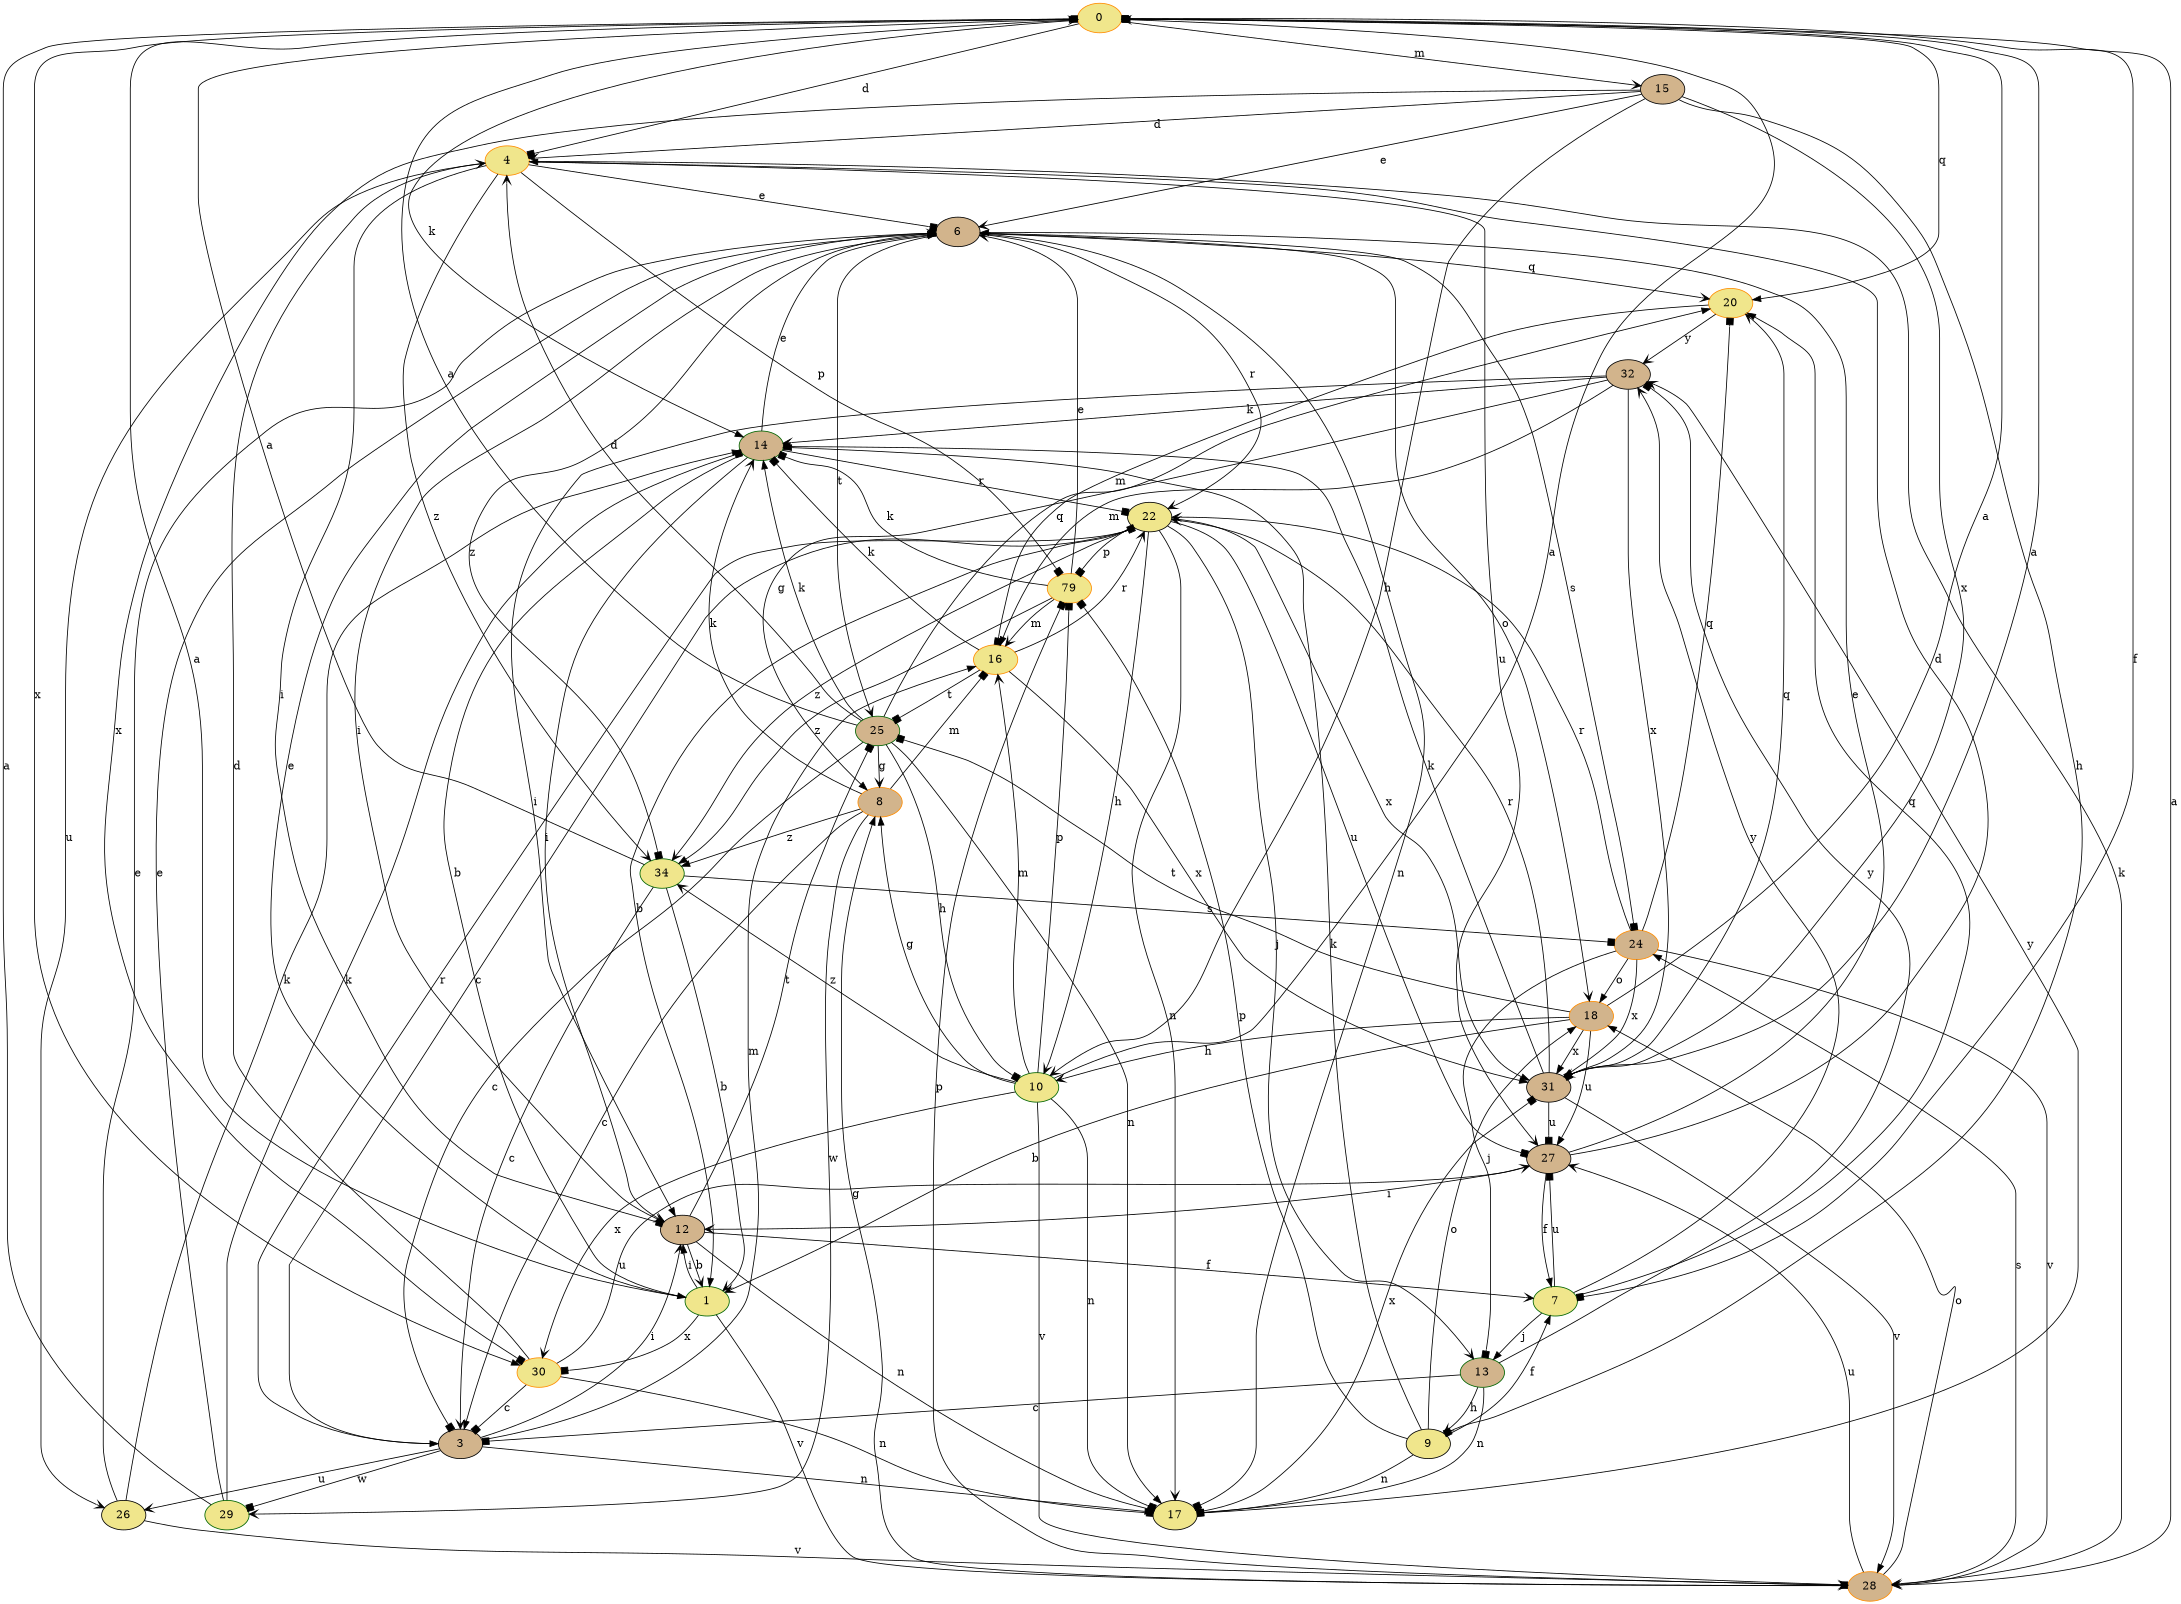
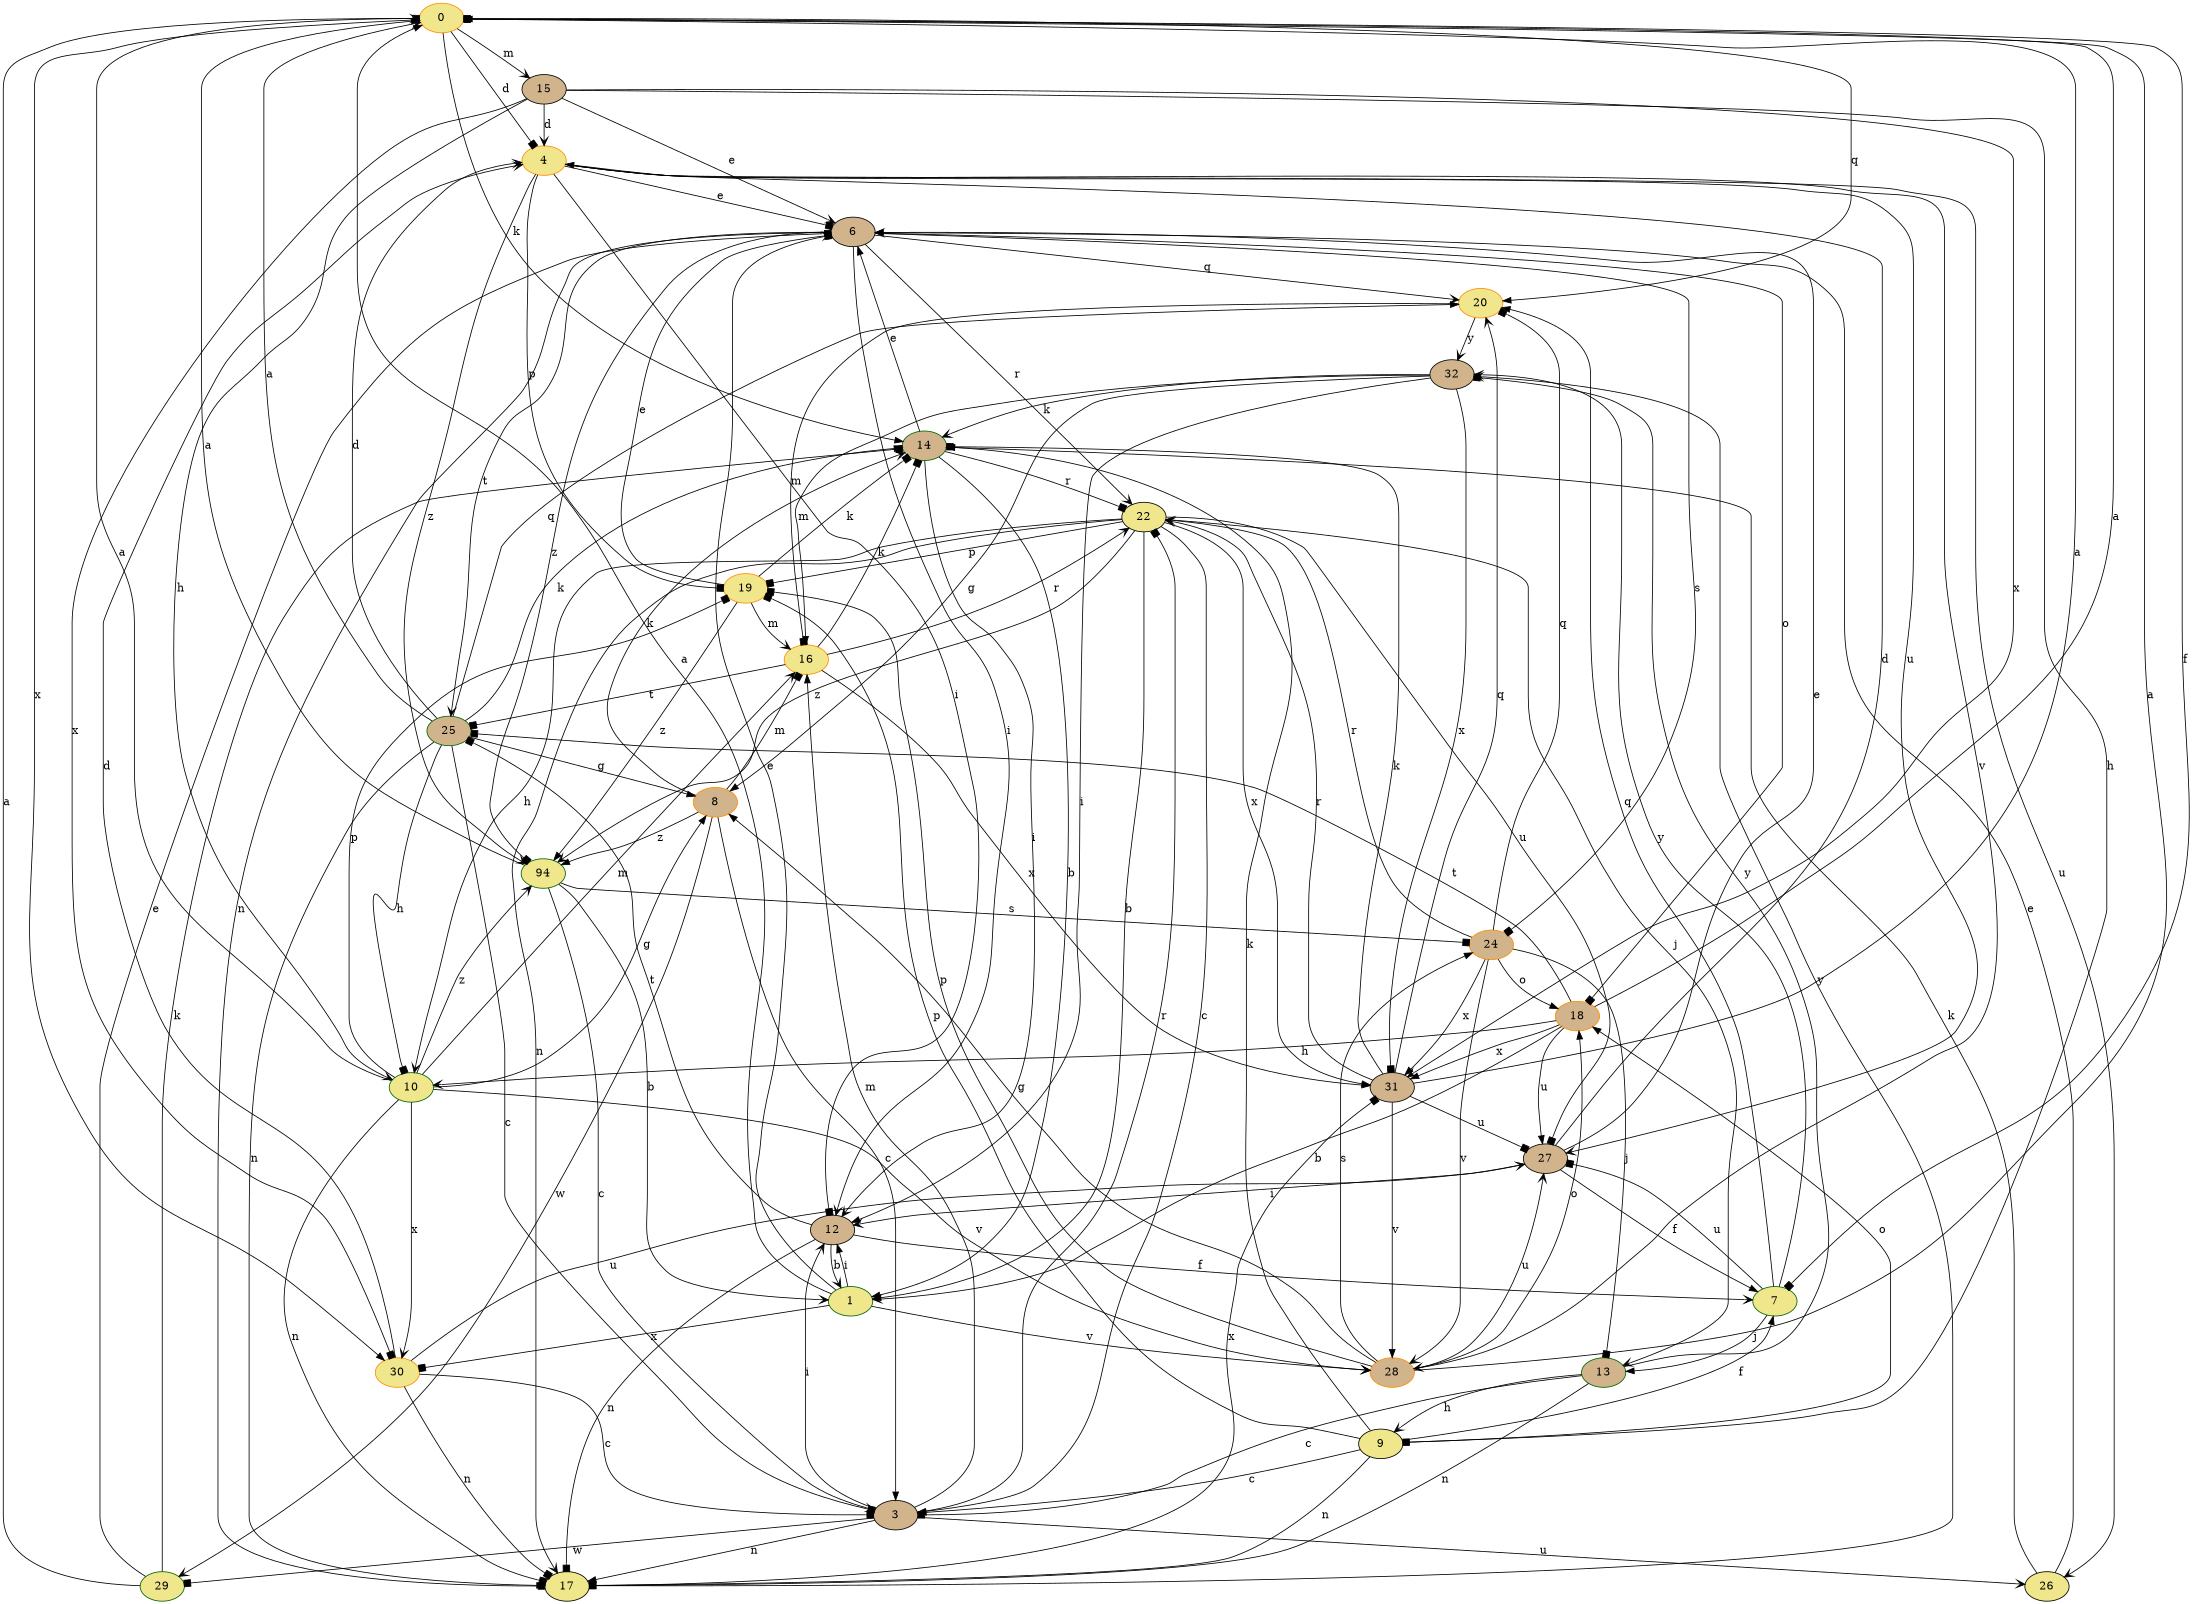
(1396, 451) -> (1711, 280)
(1069, 588) -> (746, 588)
(187, 634) -> (212, 734)
(879, 762) -> (578, 766)
(662, 874) -> (543, 874)
(2122, 874) -> (1983, 767)
none -> (1177, 1487)
(991, 1563) -> none
